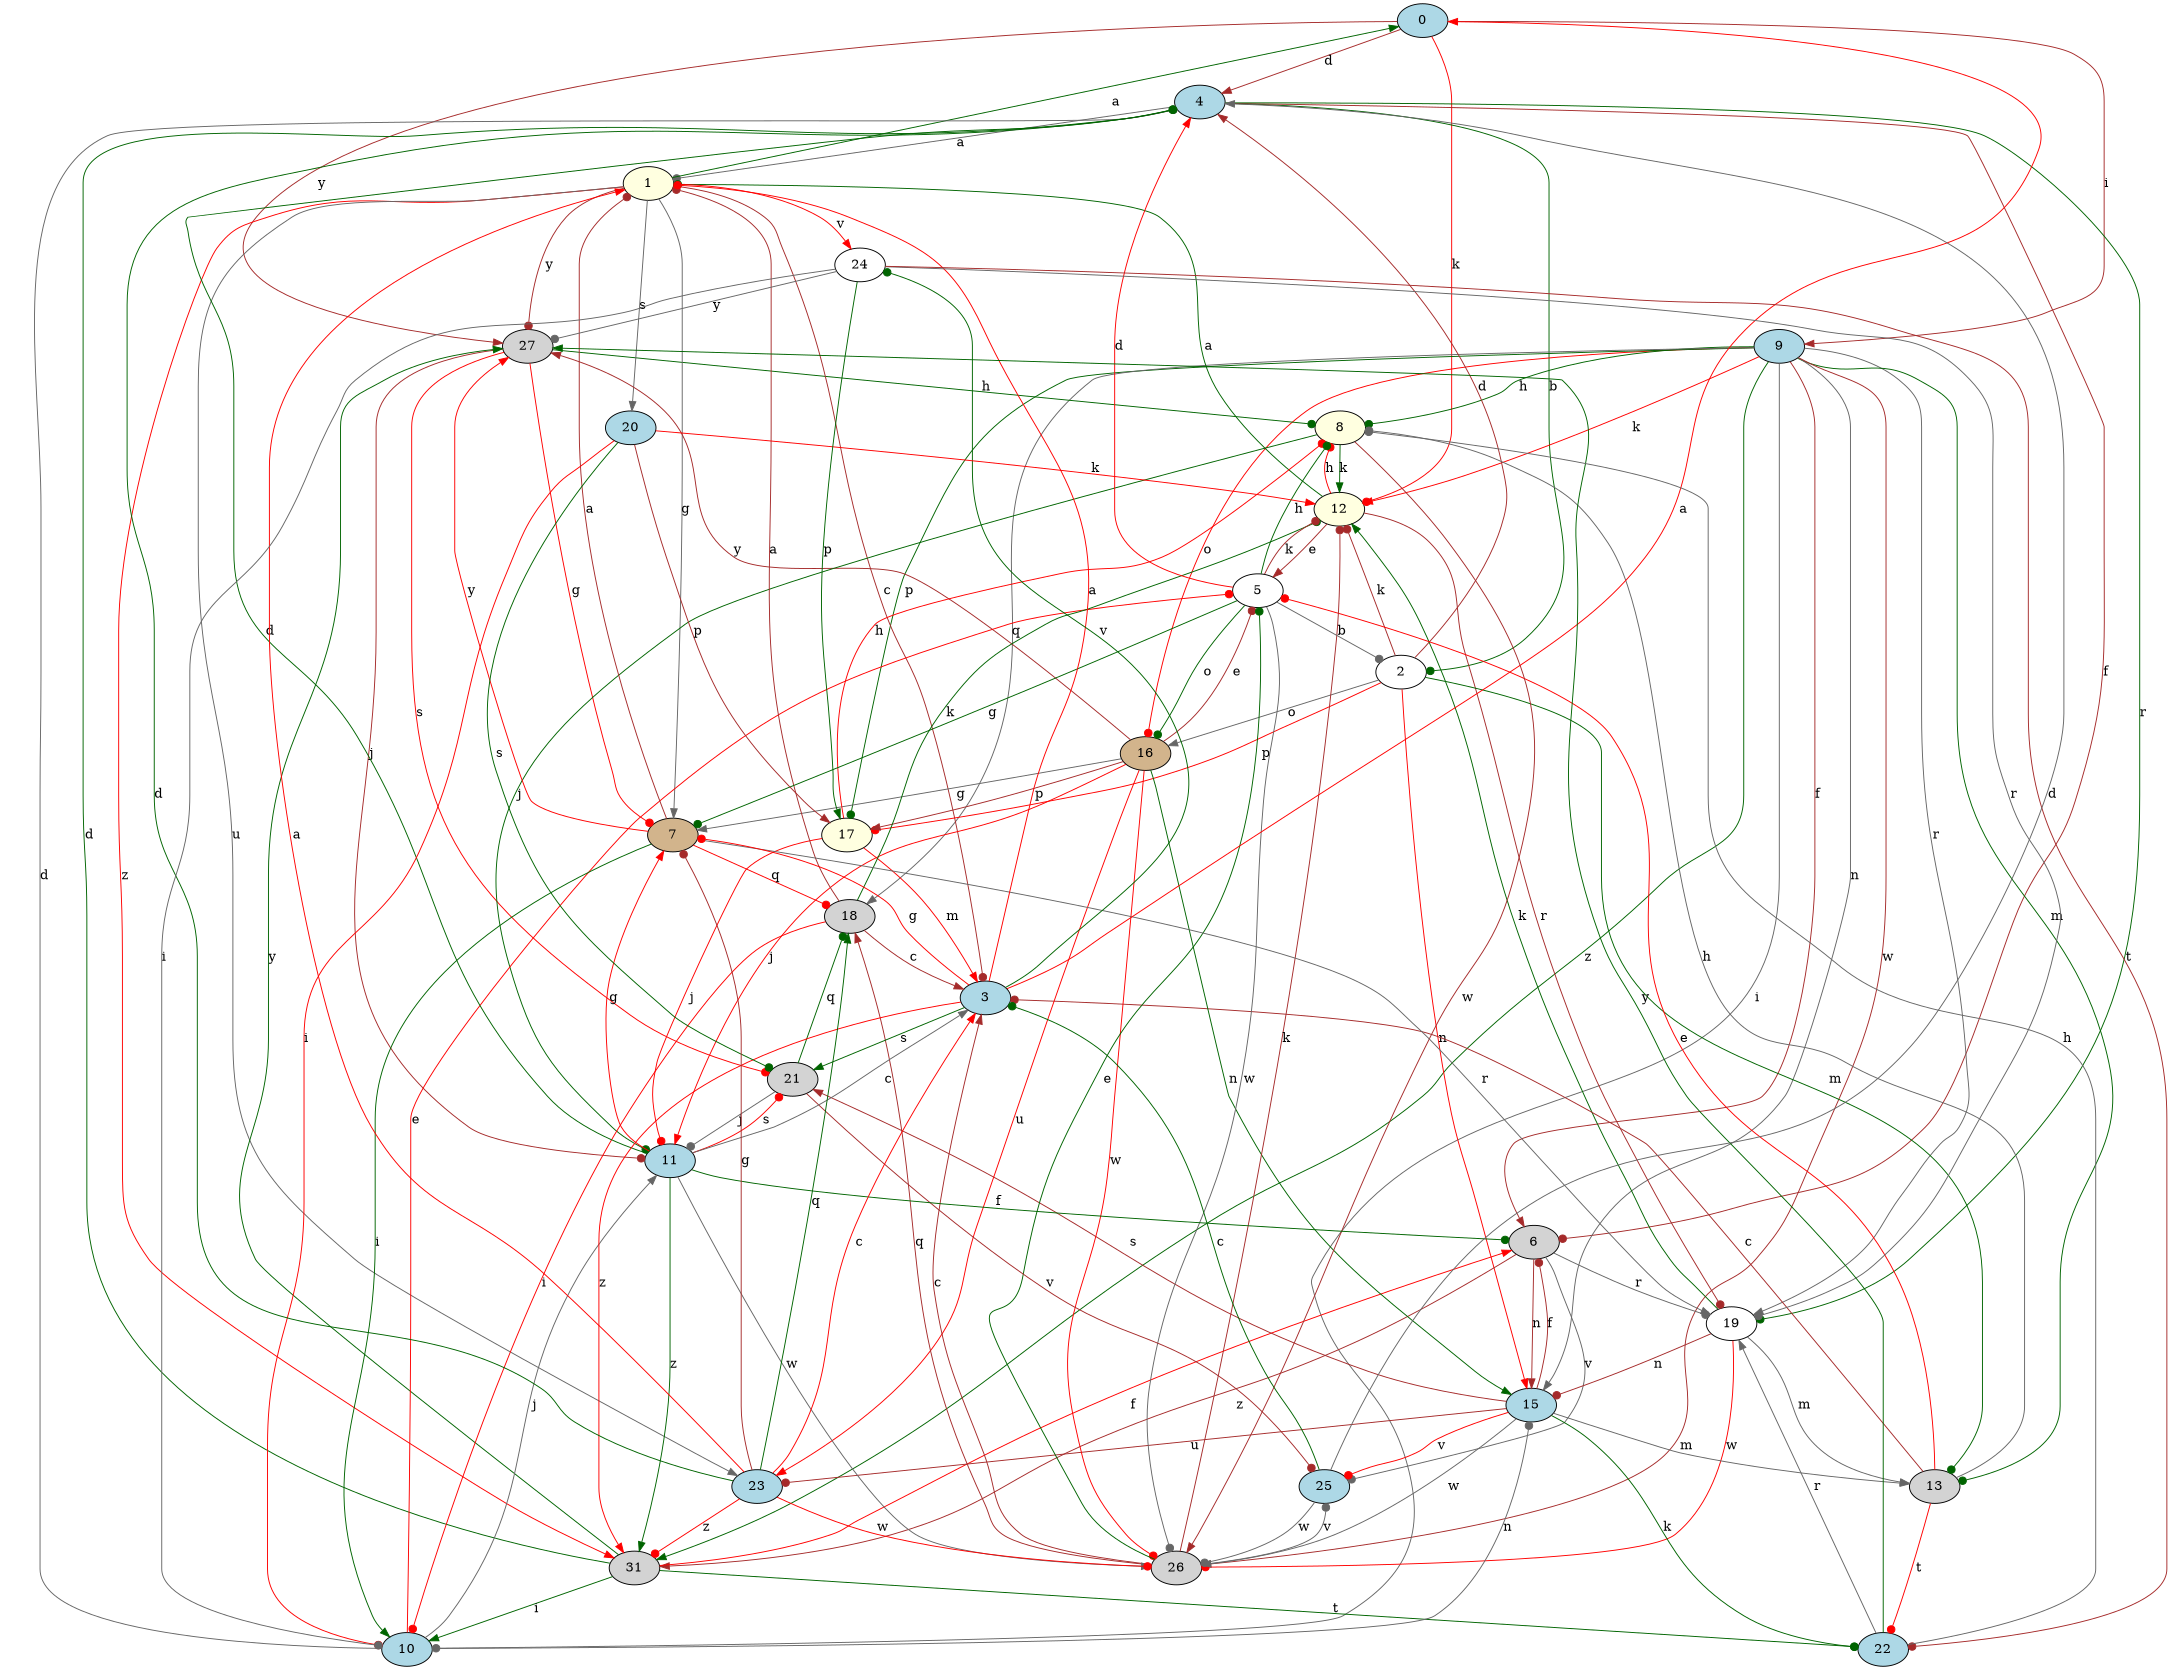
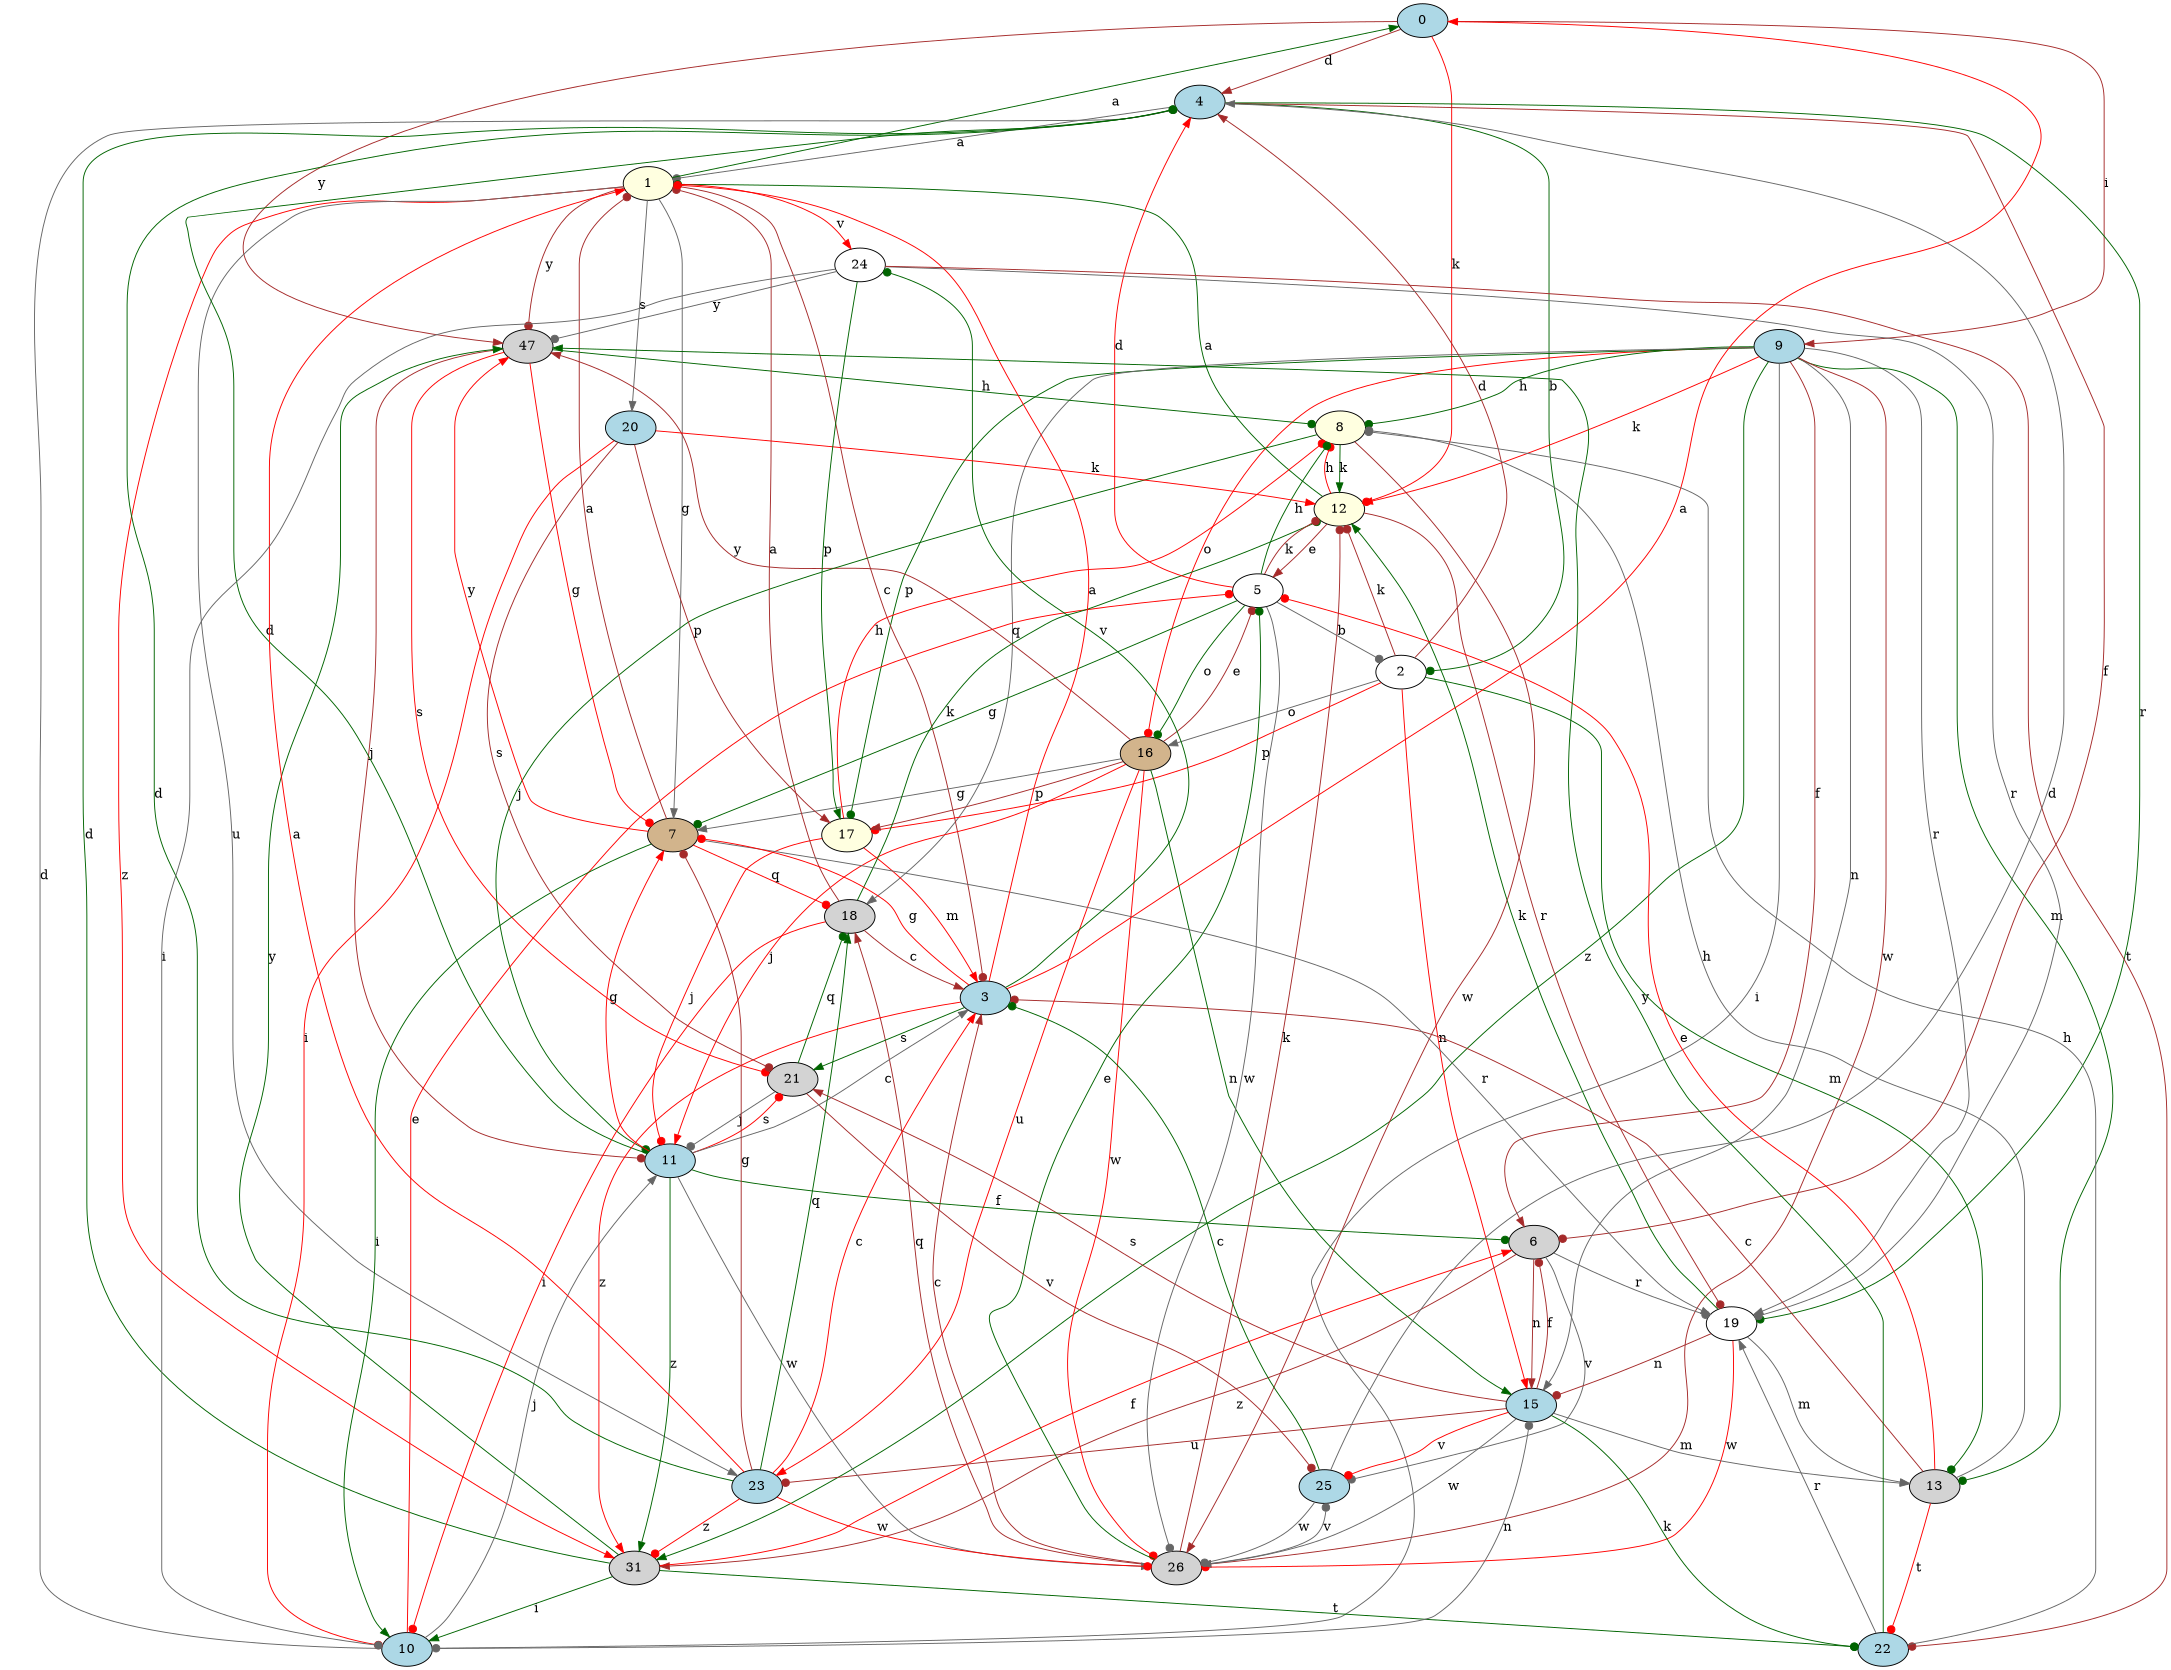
(528, 346) -> (528, 346)
(504, 794) -> (504, 794)
